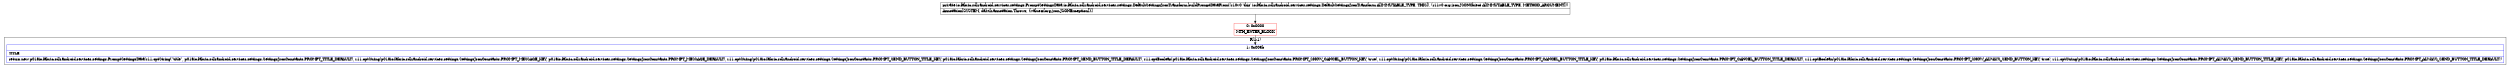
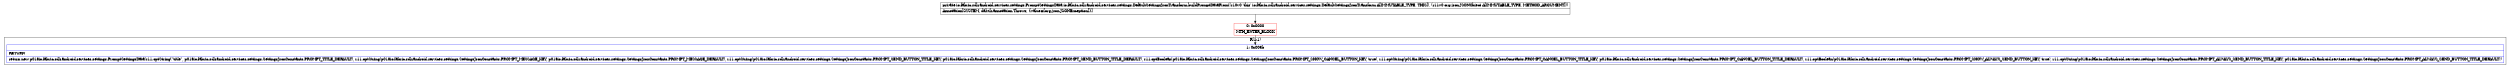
(14, 54) -> (17, 54)
